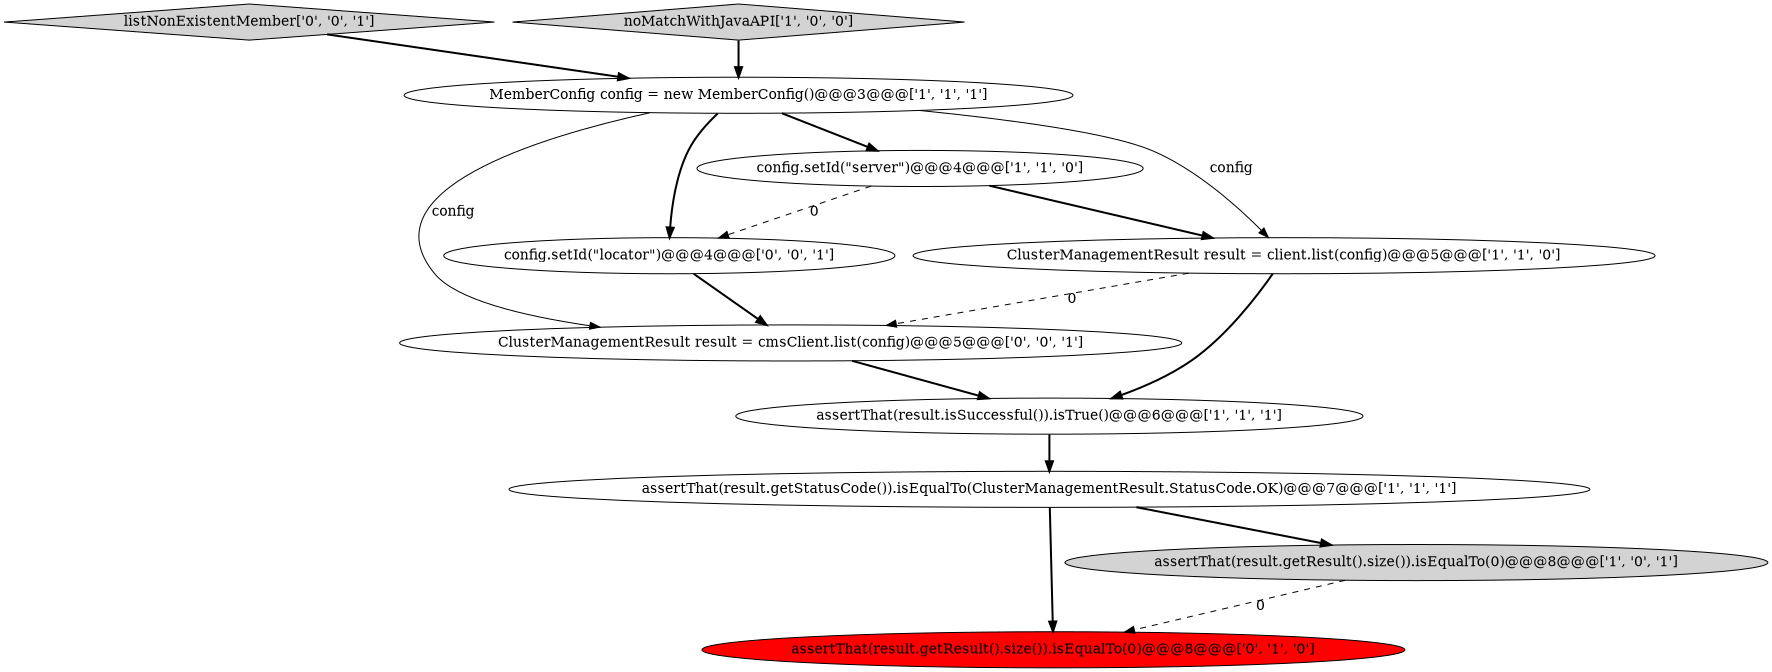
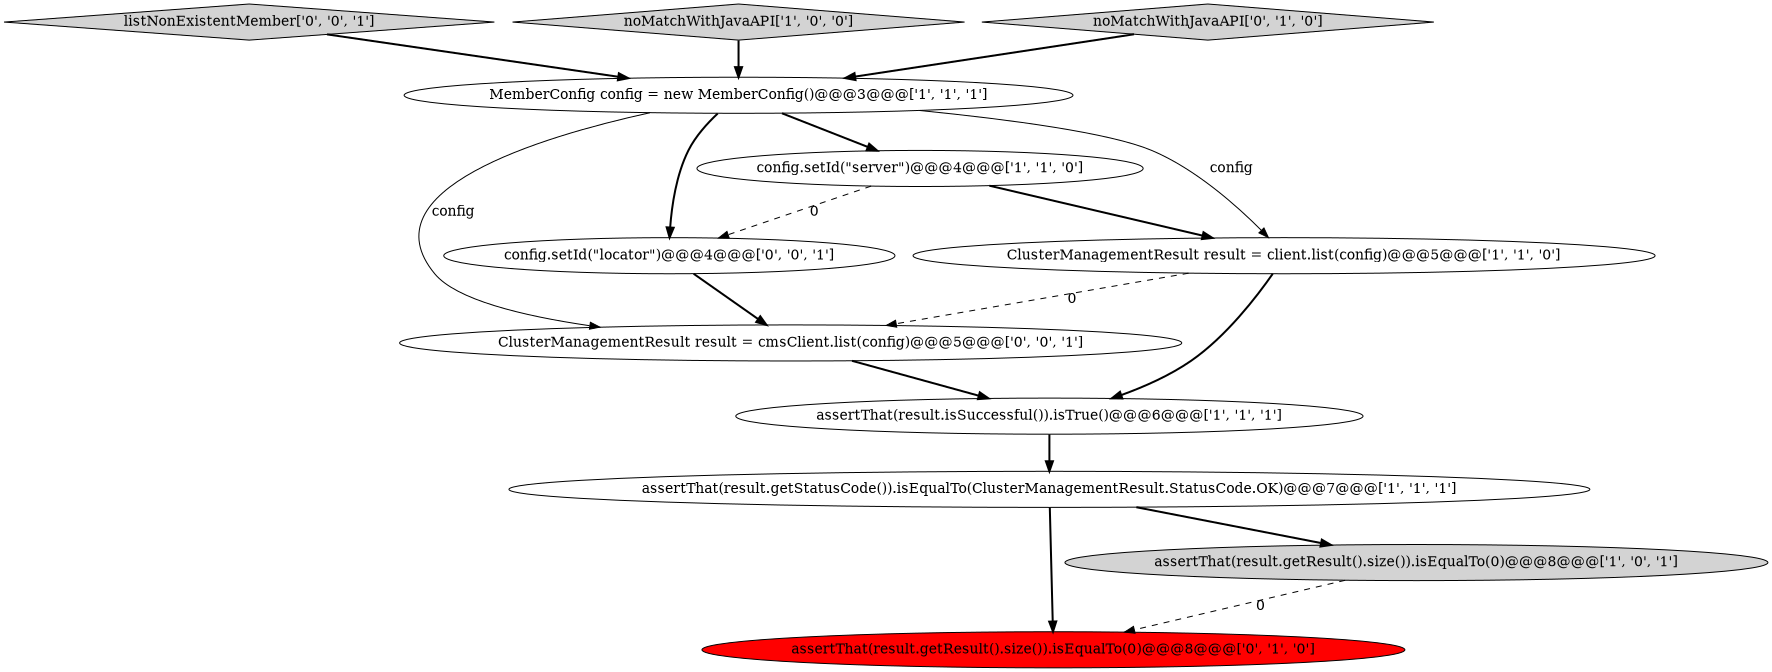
none -> (1208, 22)
